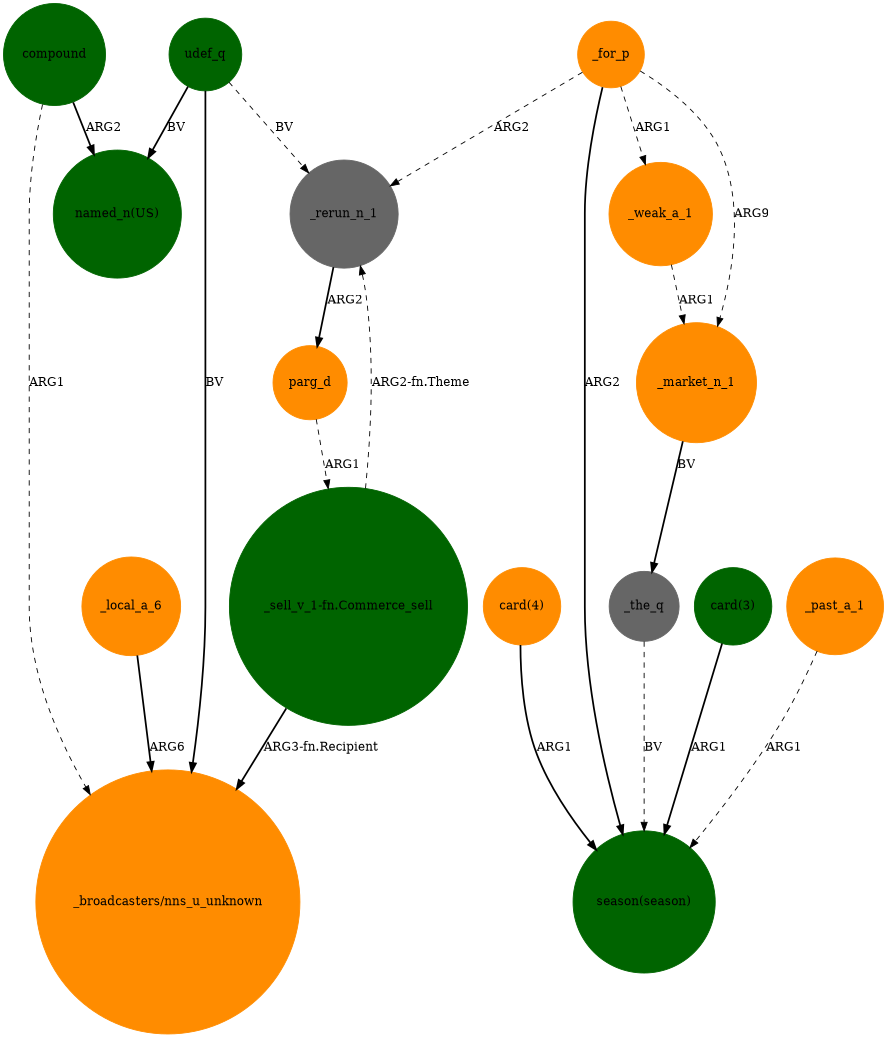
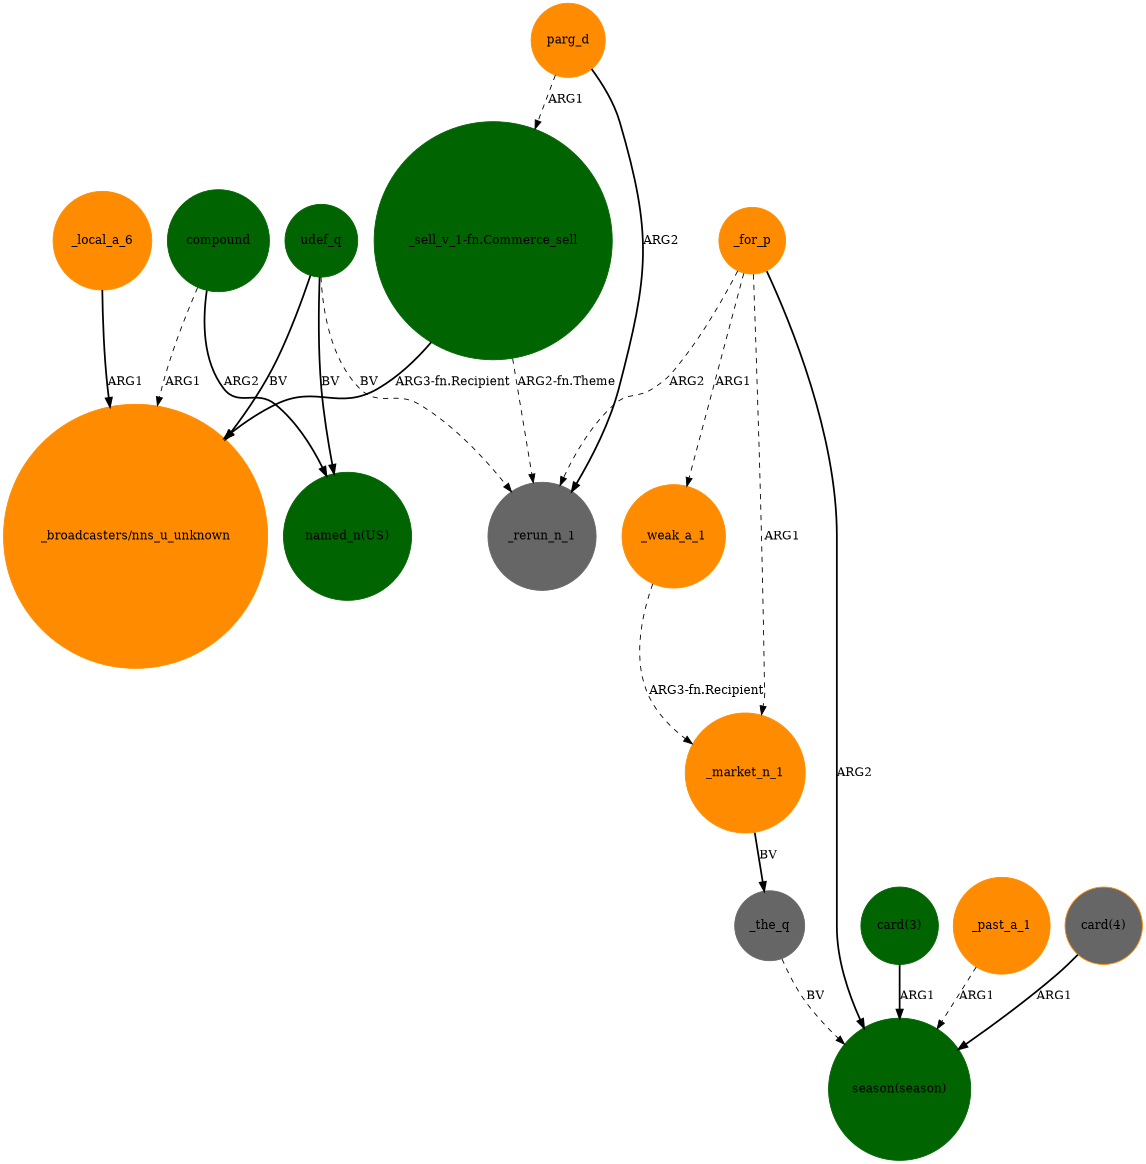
(752, 214) -> (782, 536)
(697, 300) -> (707, 691)
(326, 302) -> (641, 277)
(522, 606) -> (1104, 926)
(167, 748) -> (126, 382)
